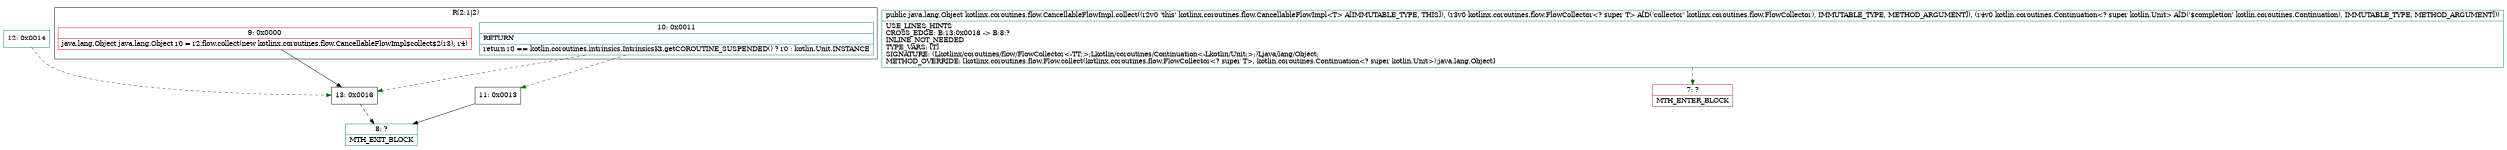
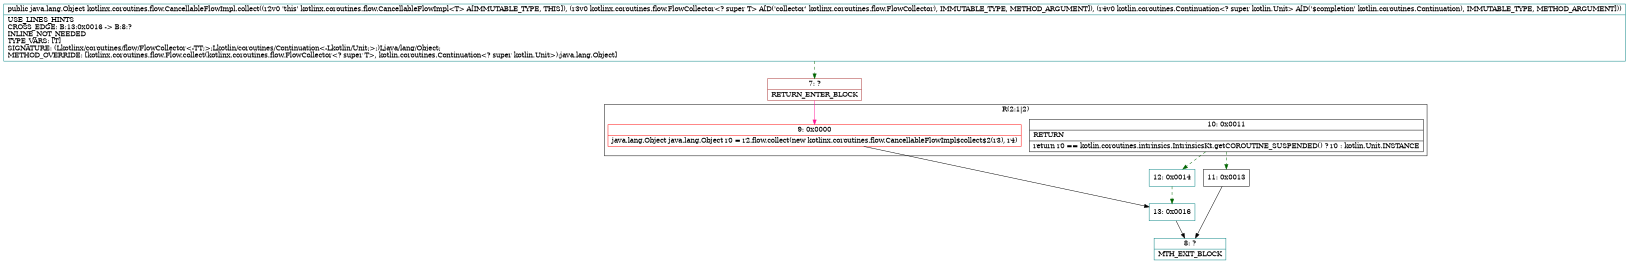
(676, 39) -> (1226, 136)
(484, 73) -> (1196, 159)
(354, 96) -> (1172, 212)
(1693, 101) -> (815, 95)
none -> (815, 110)
(366, 112) -> (1179, 227)
